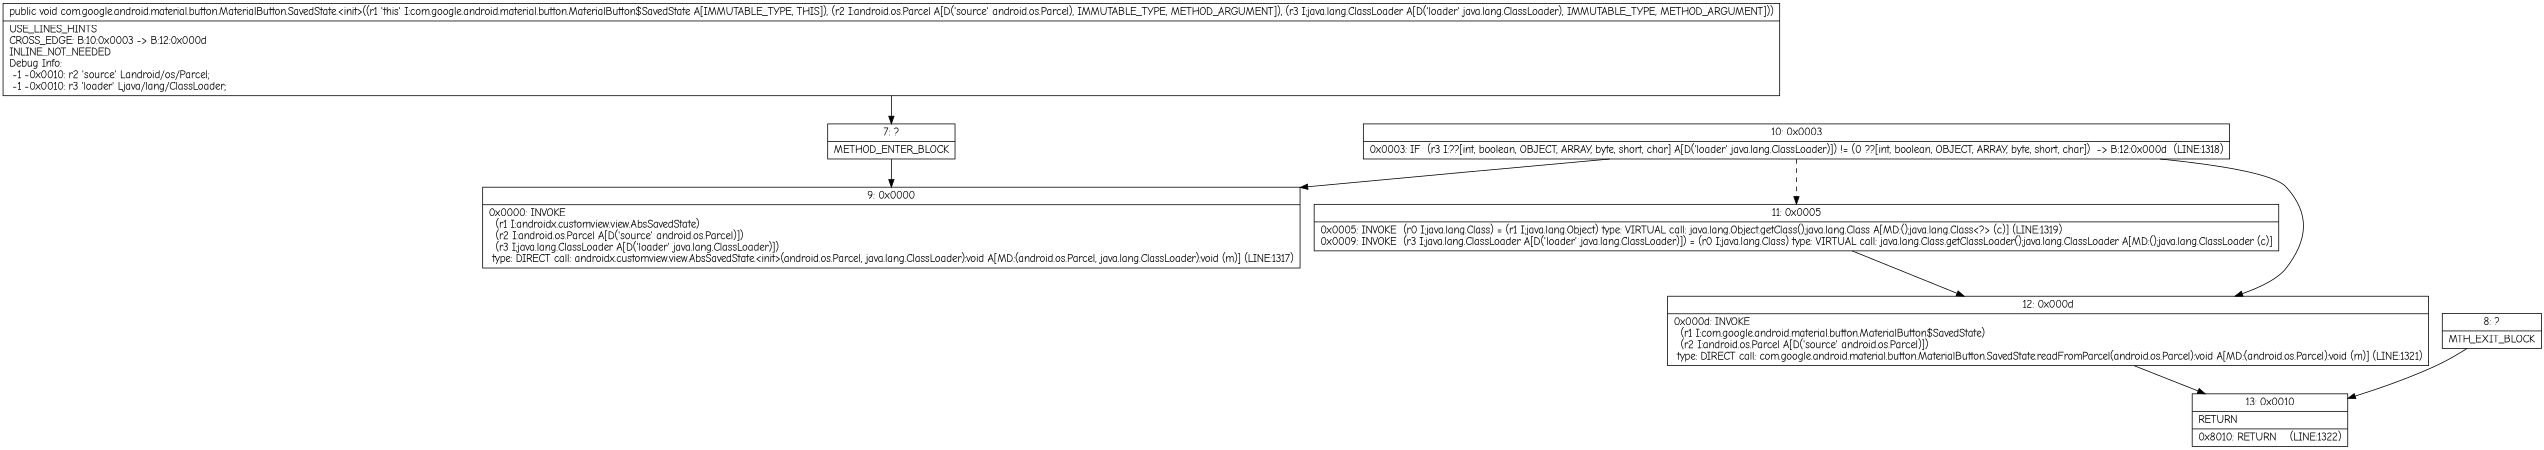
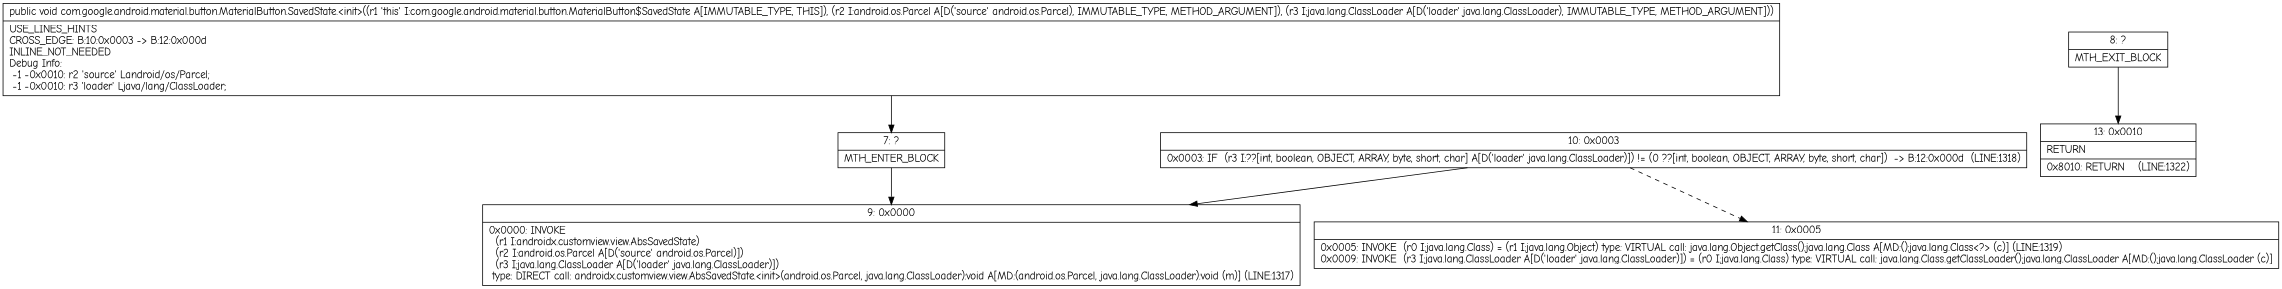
(891, 150) -> (891, 159)
(2048, 331) -> none
